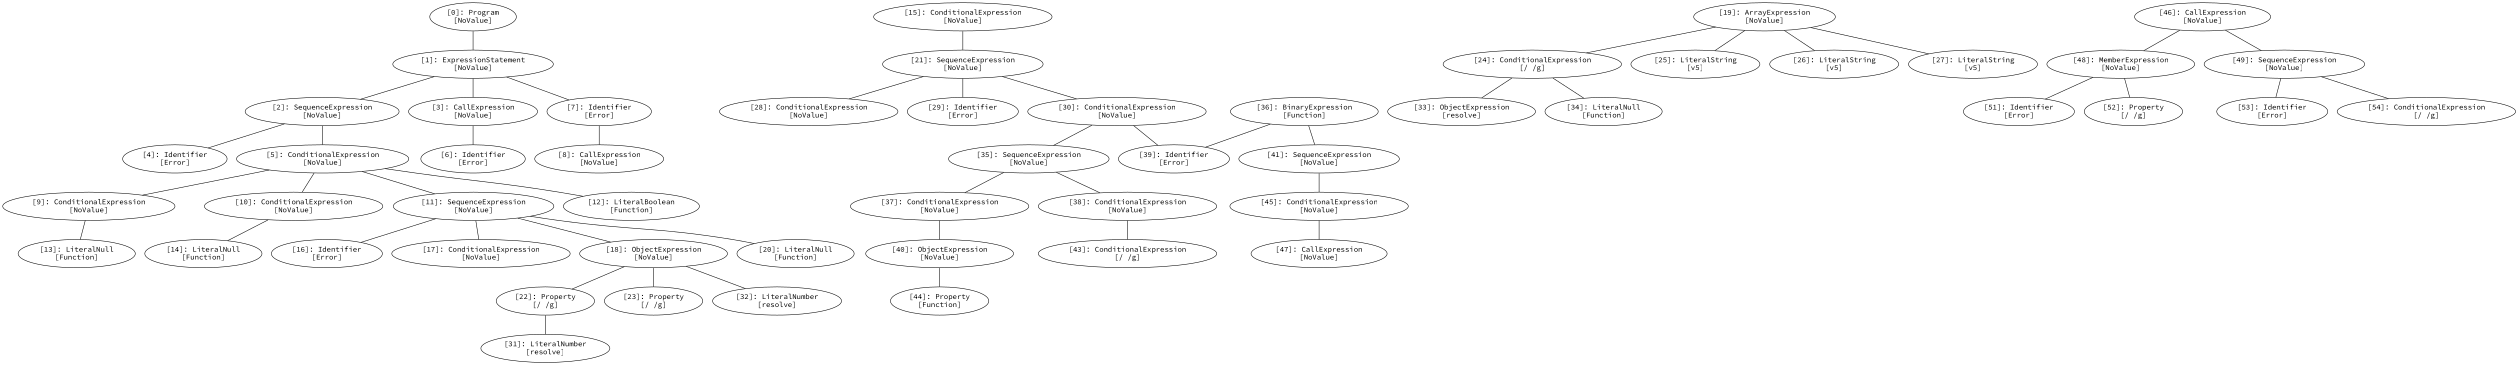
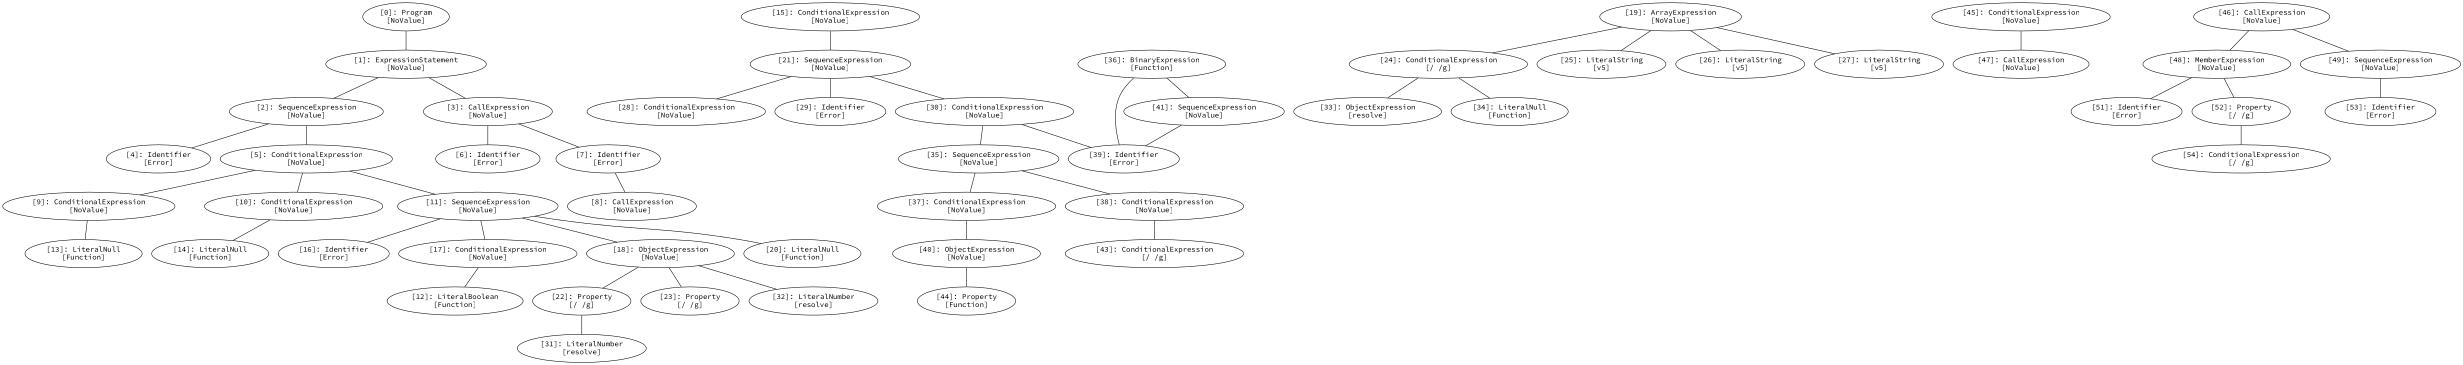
(538, 88) -> (549, 136)
(2355, 88) -> (2241, 135)
(484, 182) -> (471, 277)
(1319, 183) -> (1163, 136)
